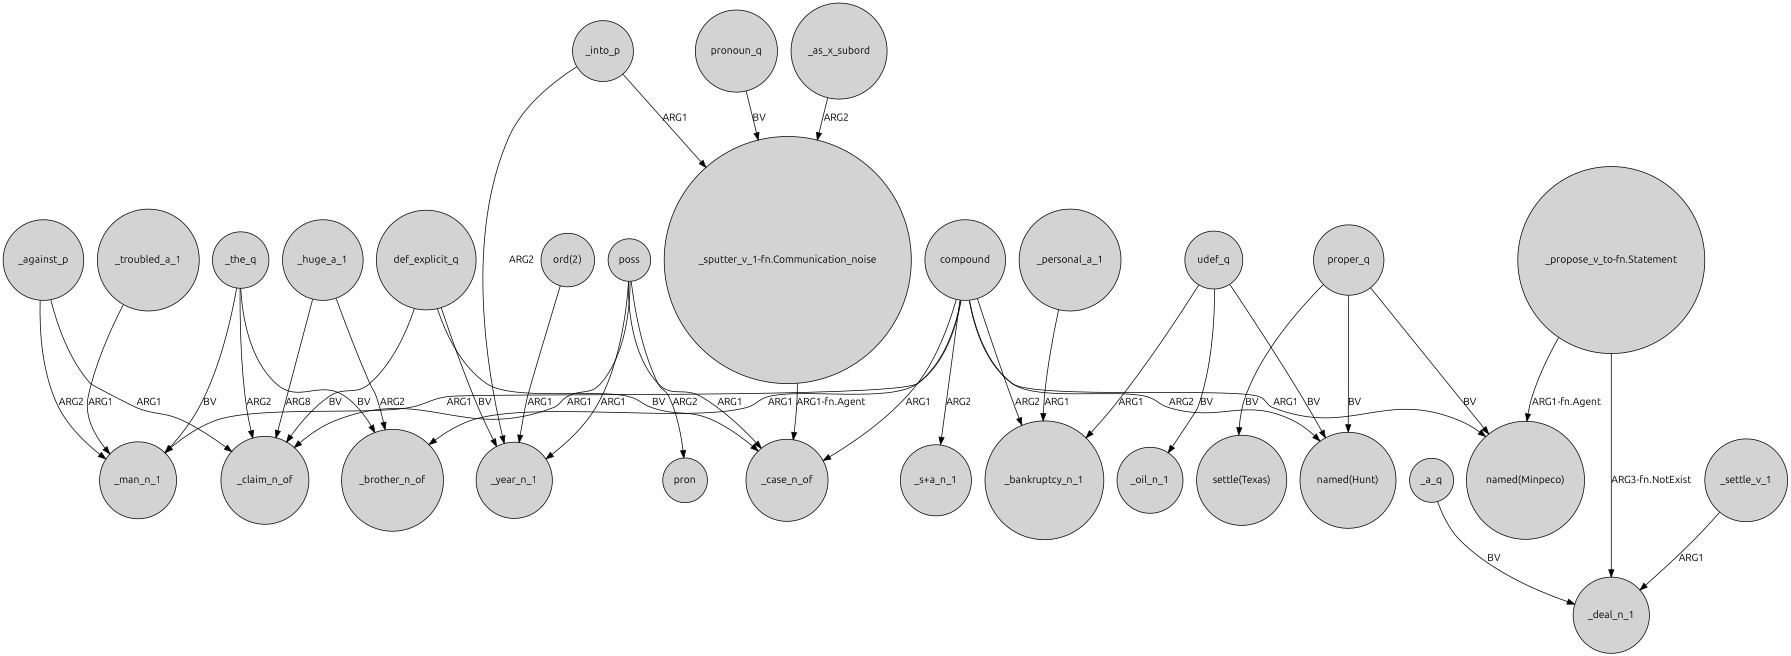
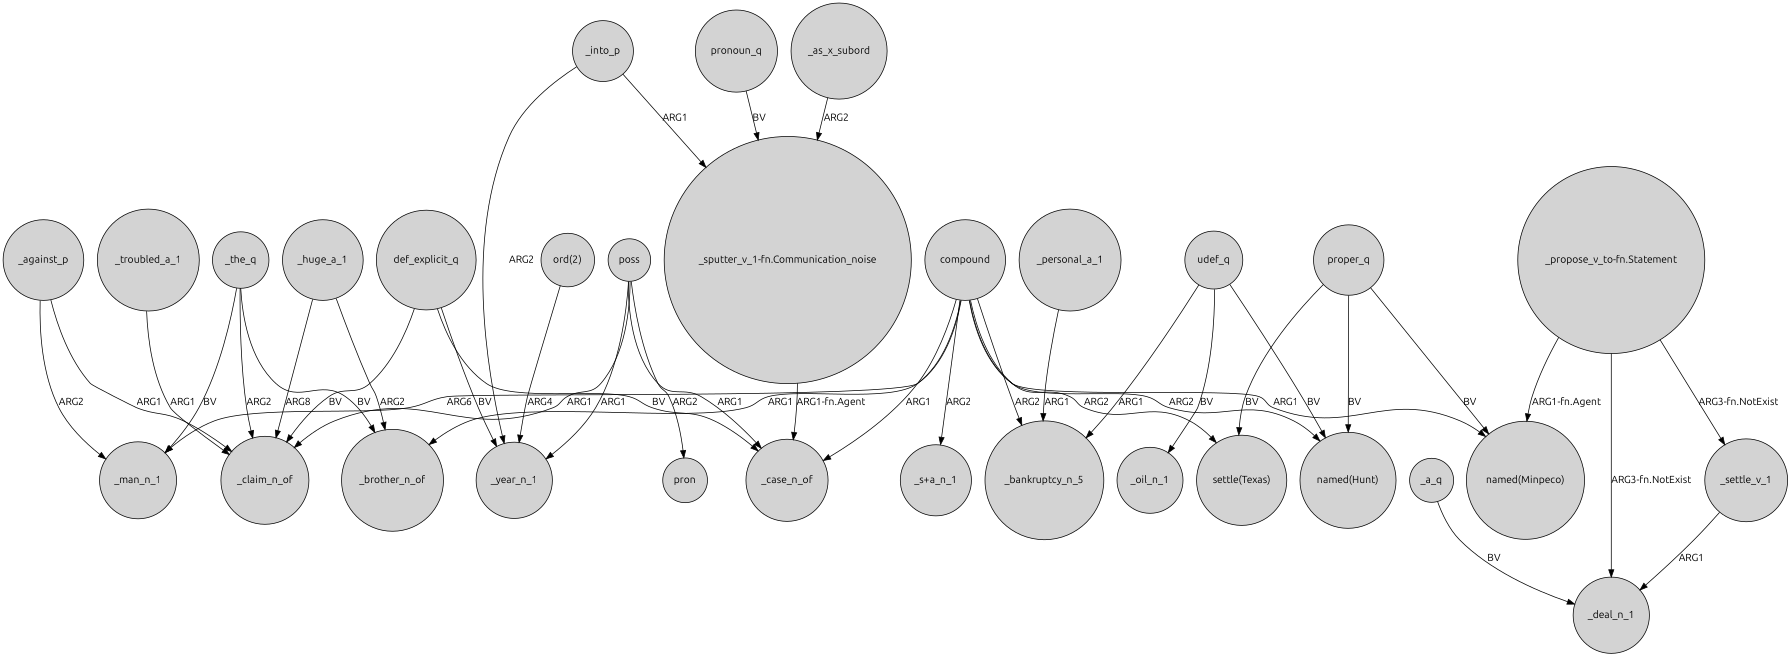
(94, 376) -> (163, 393)
none -> (1690, 389)
none -> (1075, 401)
(460, 402) -> (460, 402)
(540, 402) -> (540, 402)
(1044, 480) -> (1044, 480)
